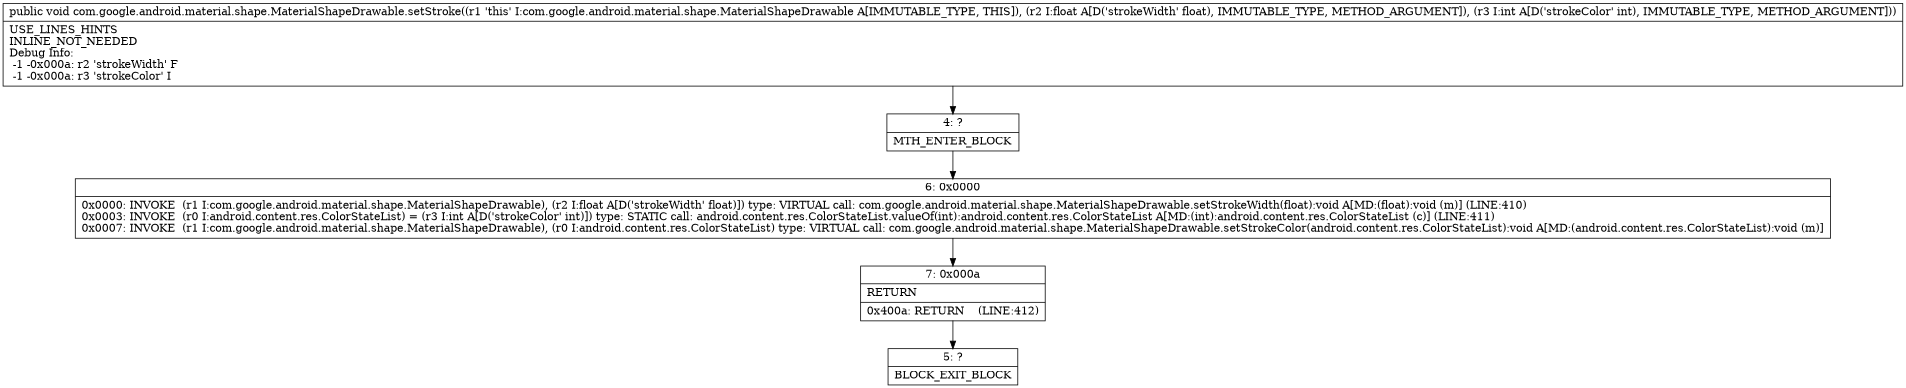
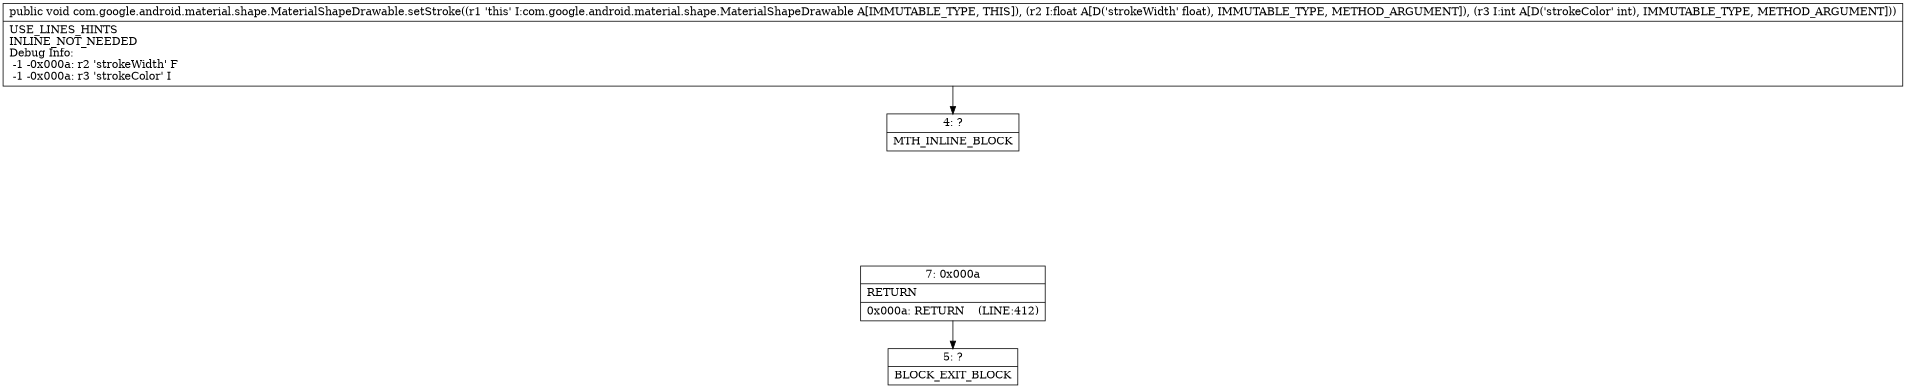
(953, 141) -> (953, 141)
(953, 208) -> none
(953, 311) -> (953, 311)
